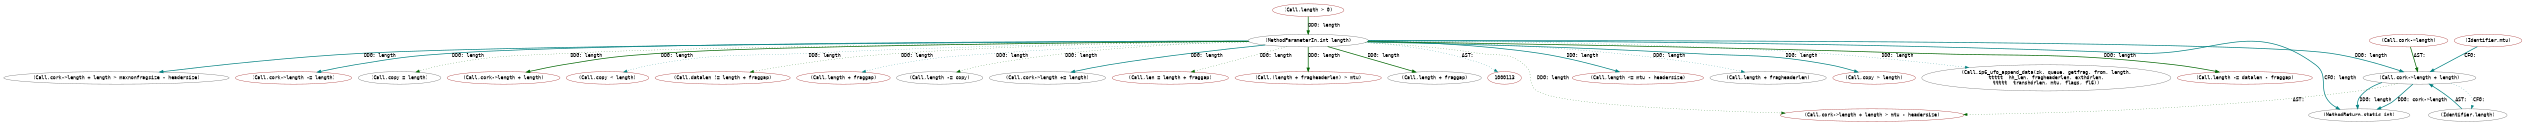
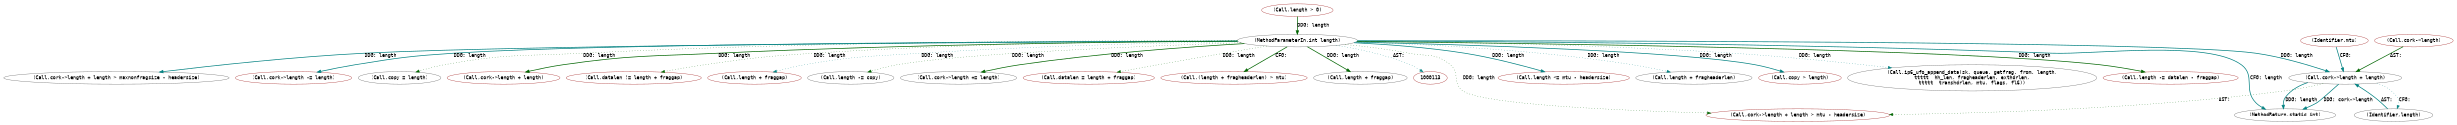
(1170, 56) -> (1114, 54)
(1324, 56) -> (1283, 56)
(607, 78) -> none
(1170, 78) -> (1089, 78)
